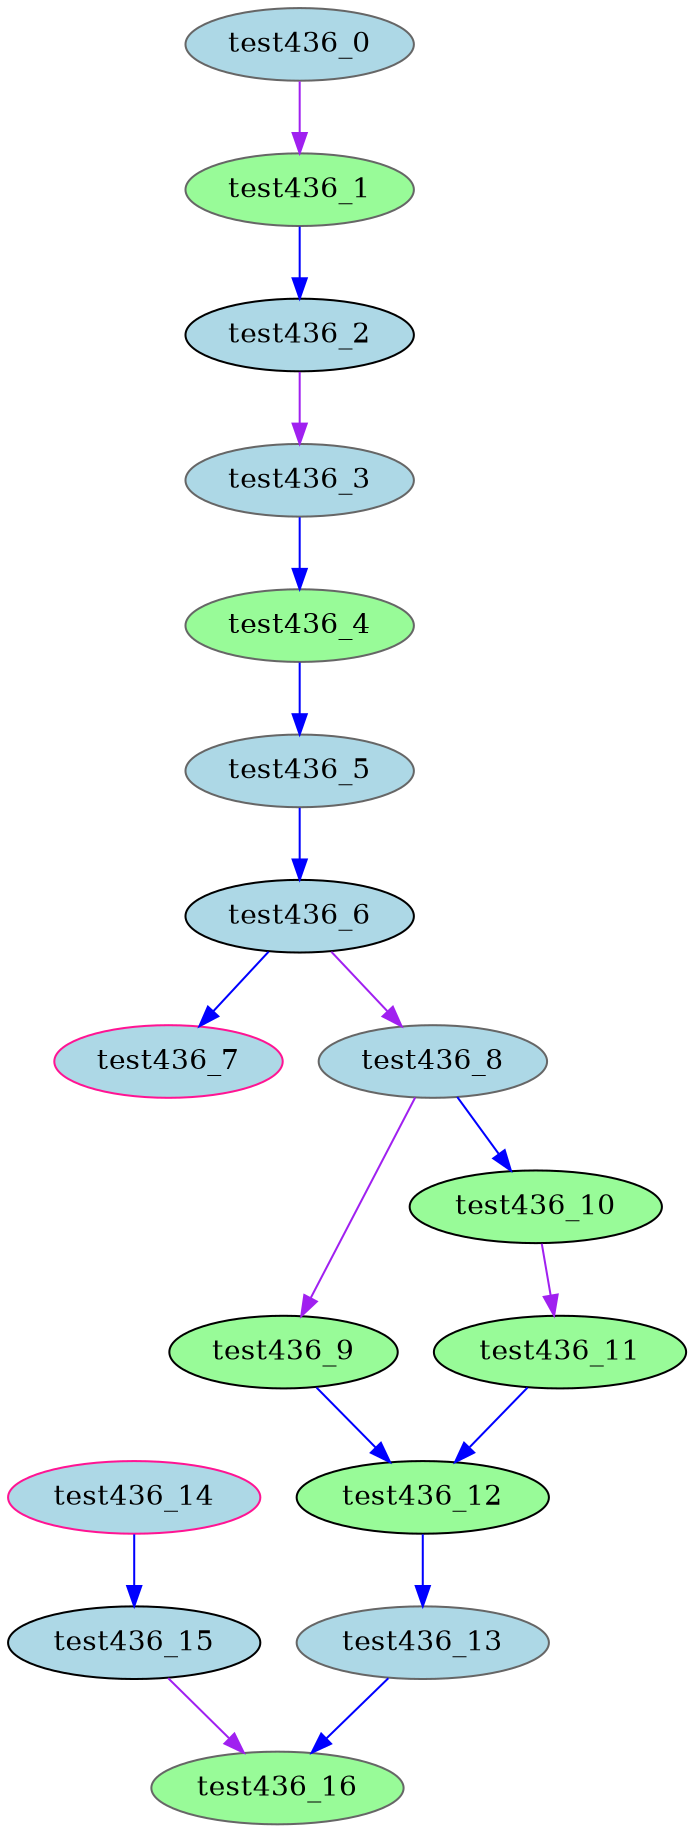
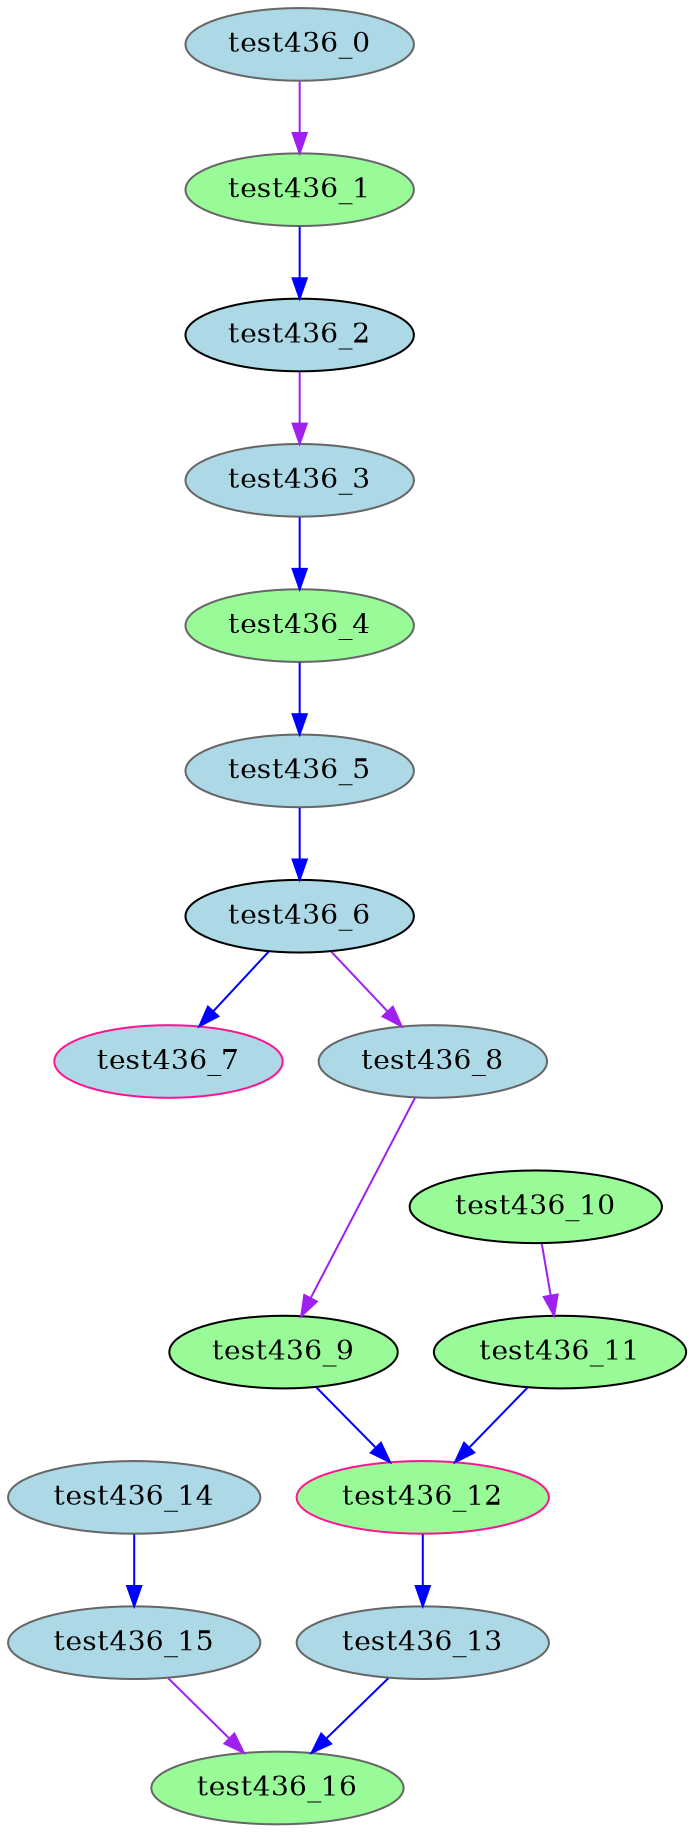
(478, 1125) -> none
(134, 1497) -> (134, 1497)
(423, 1497) -> (423, 1497)
(134, 1643) -> (134, 1643)
